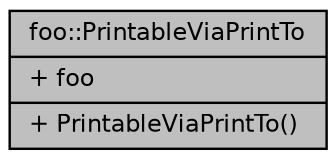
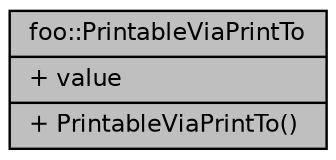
(63, 79) -> (76, 79)
